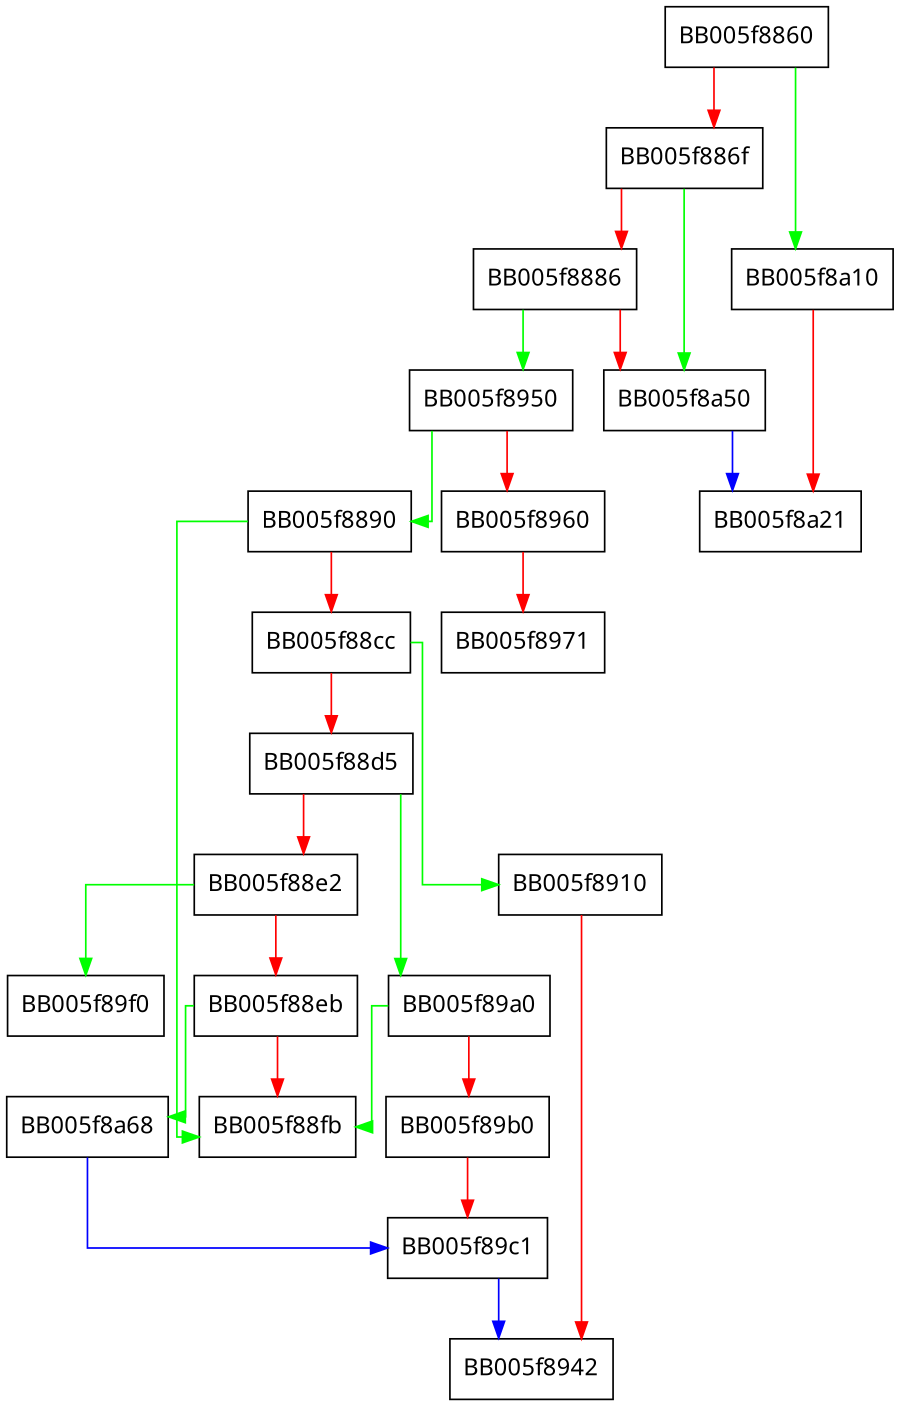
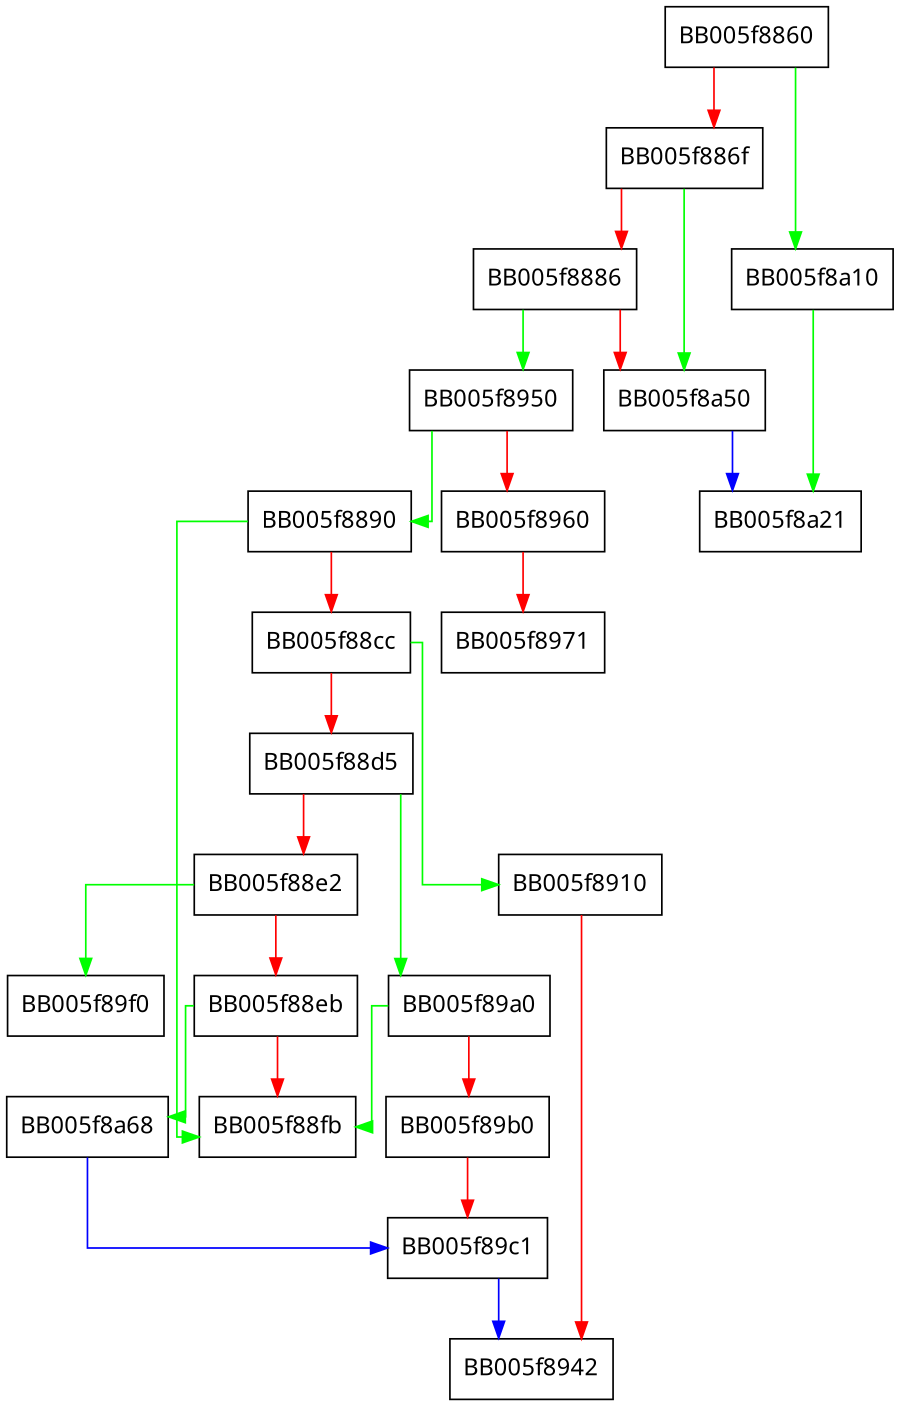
(813, 392) -> (813, 392)
